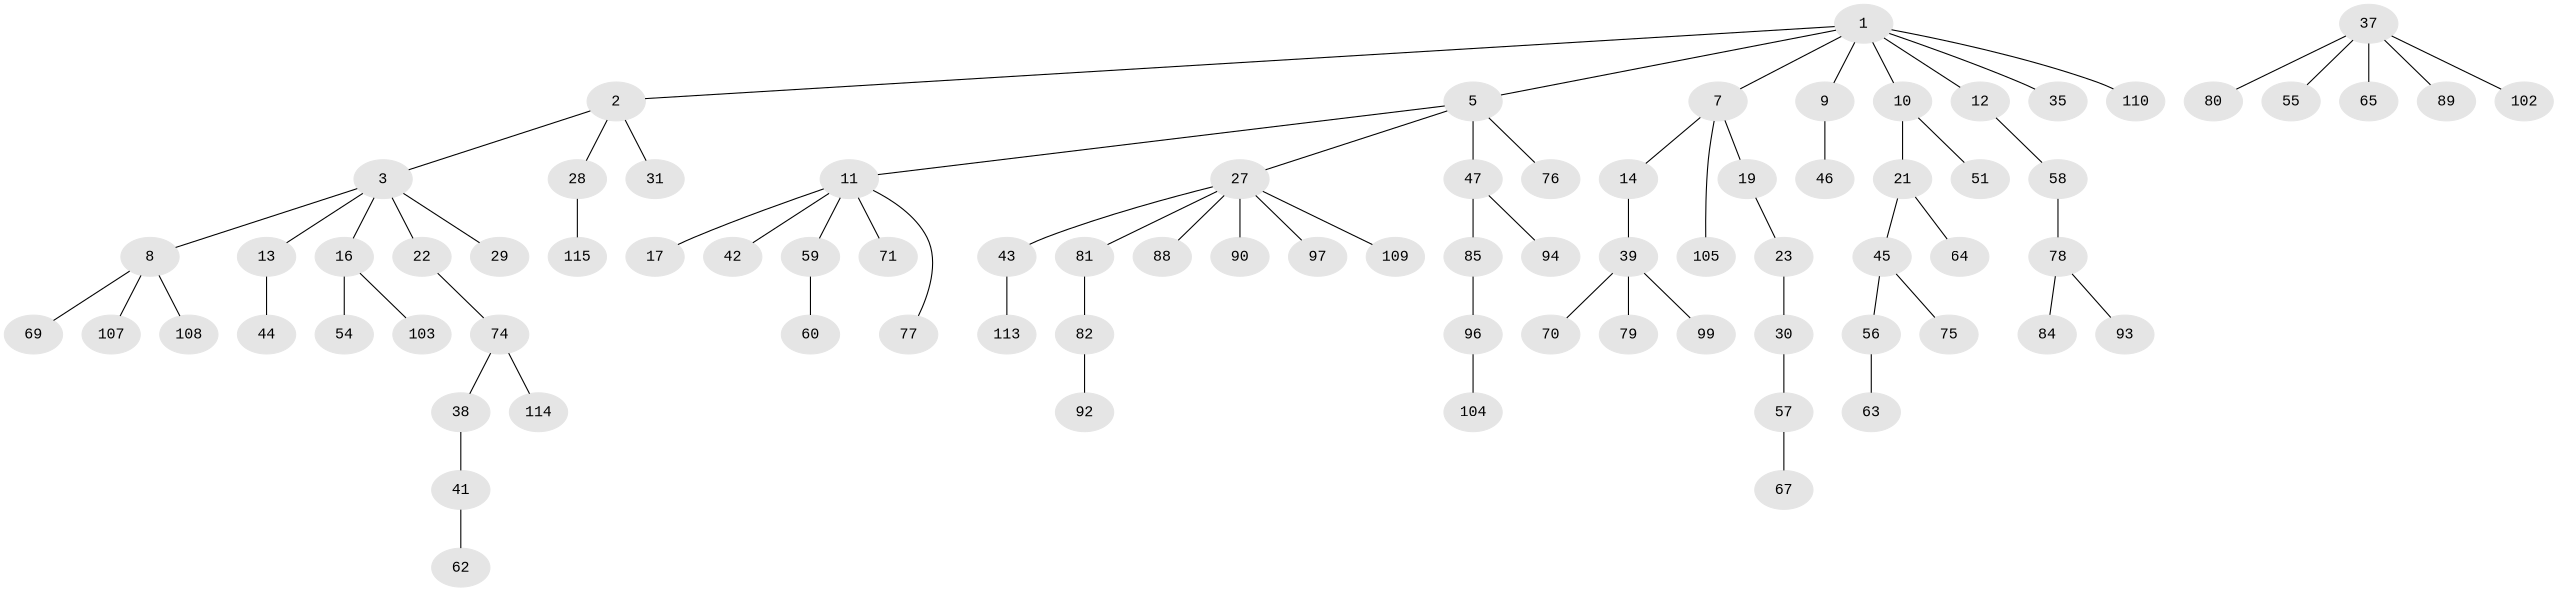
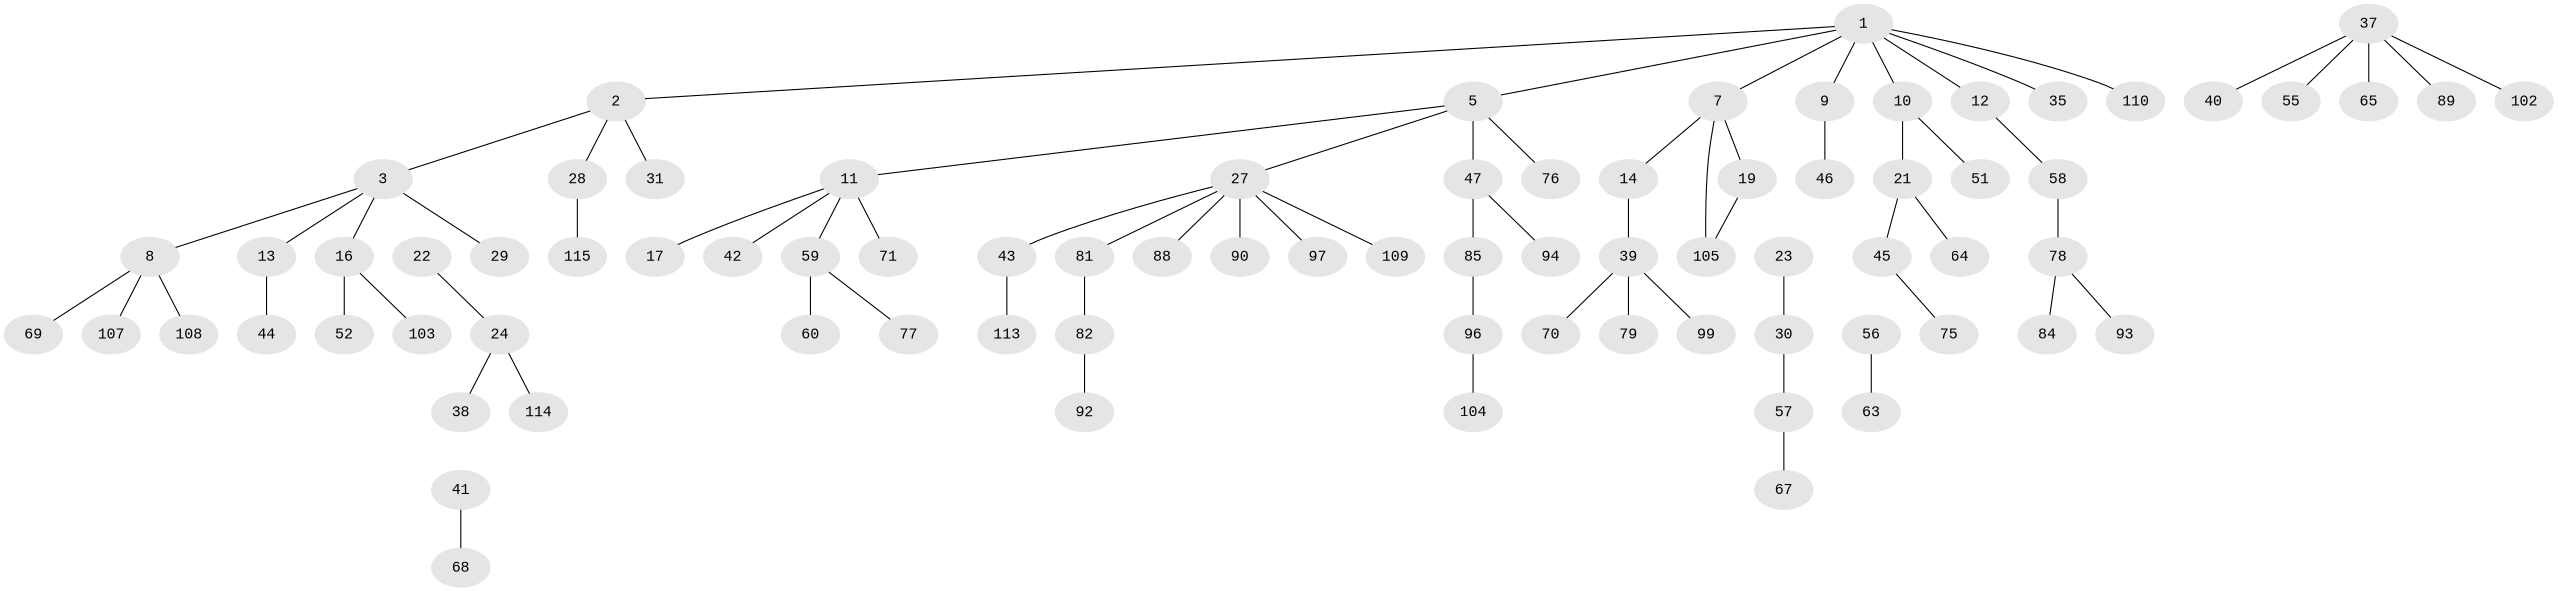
(2213, 101) -> (2213, 101)
(403, 218) -> none
(1765, 218) -> (1727, 218)
(929, 242) -> (860, 296)
(1877, 296) -> none
(344, 335) -> (344, 335)
(500, 335) -> (500, 335)
(461, 451) -> none
(461, 568) -> (461, 568)
